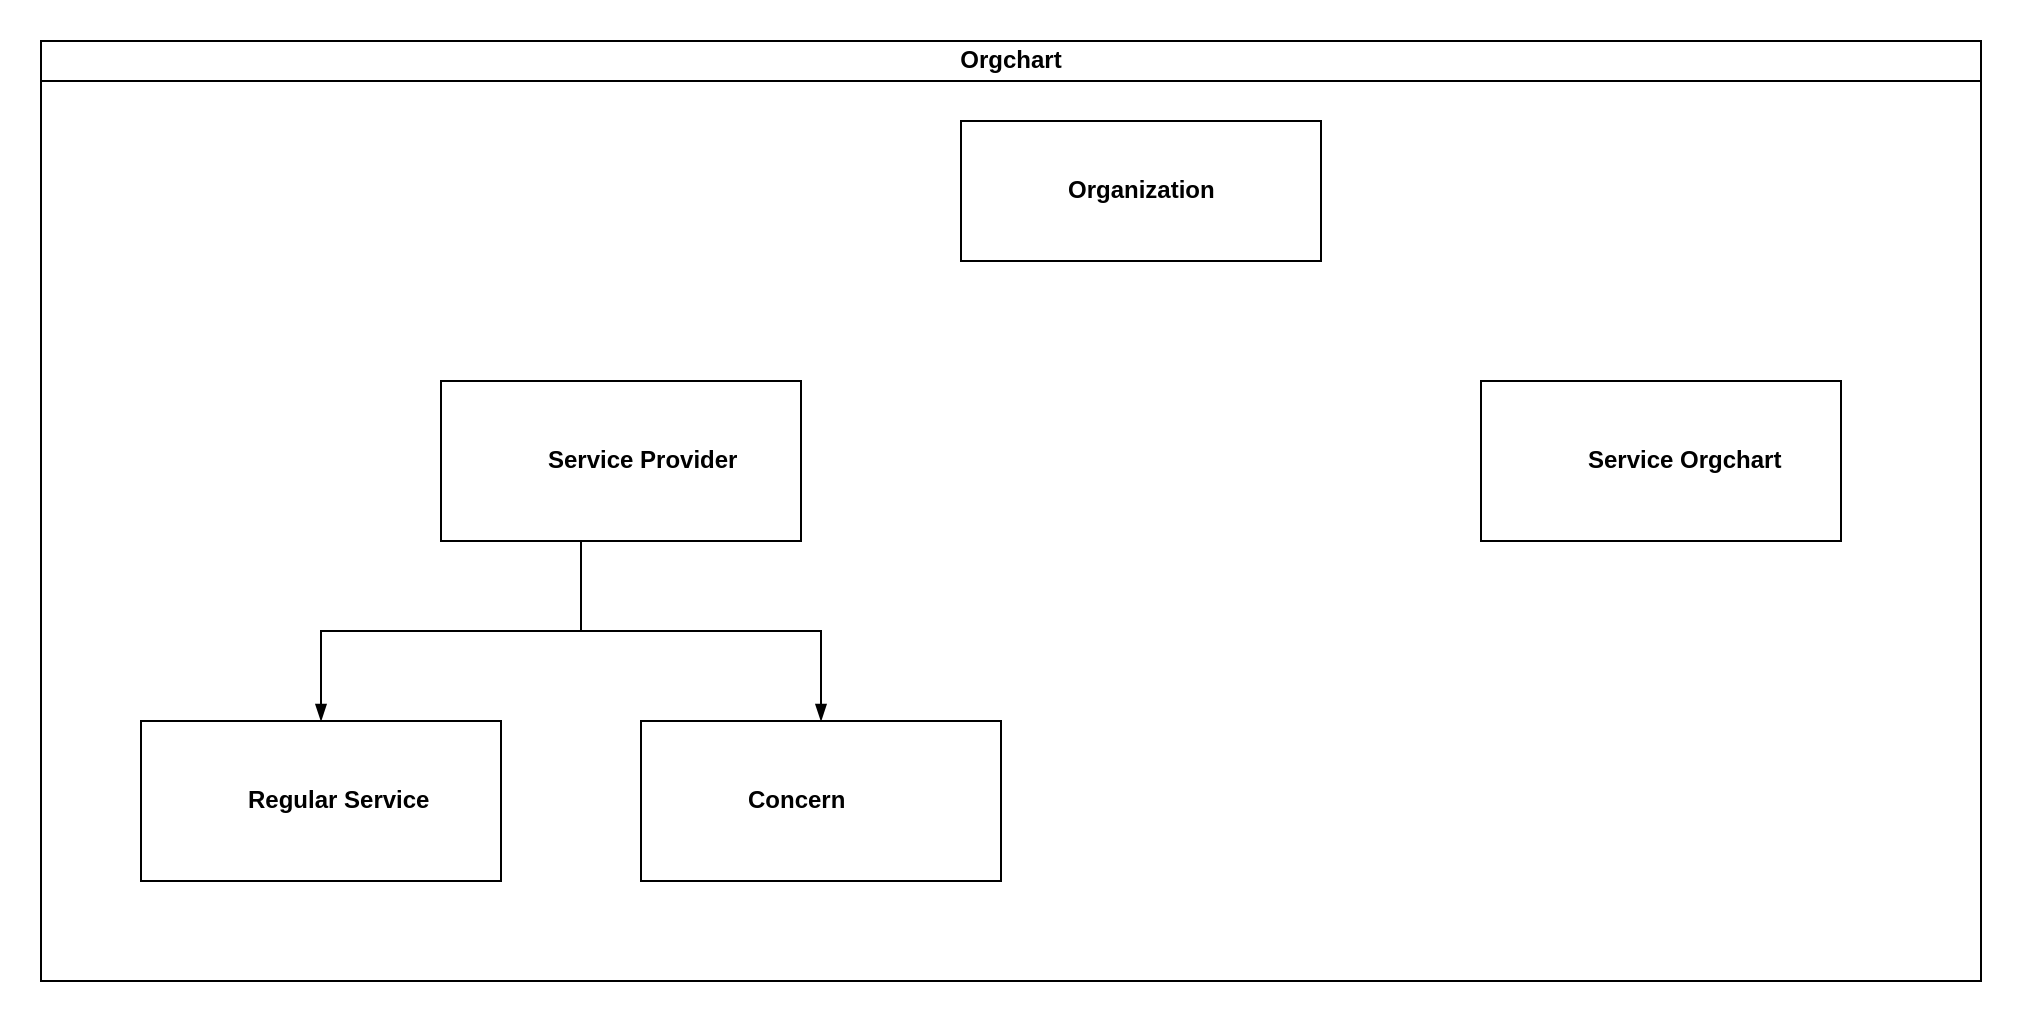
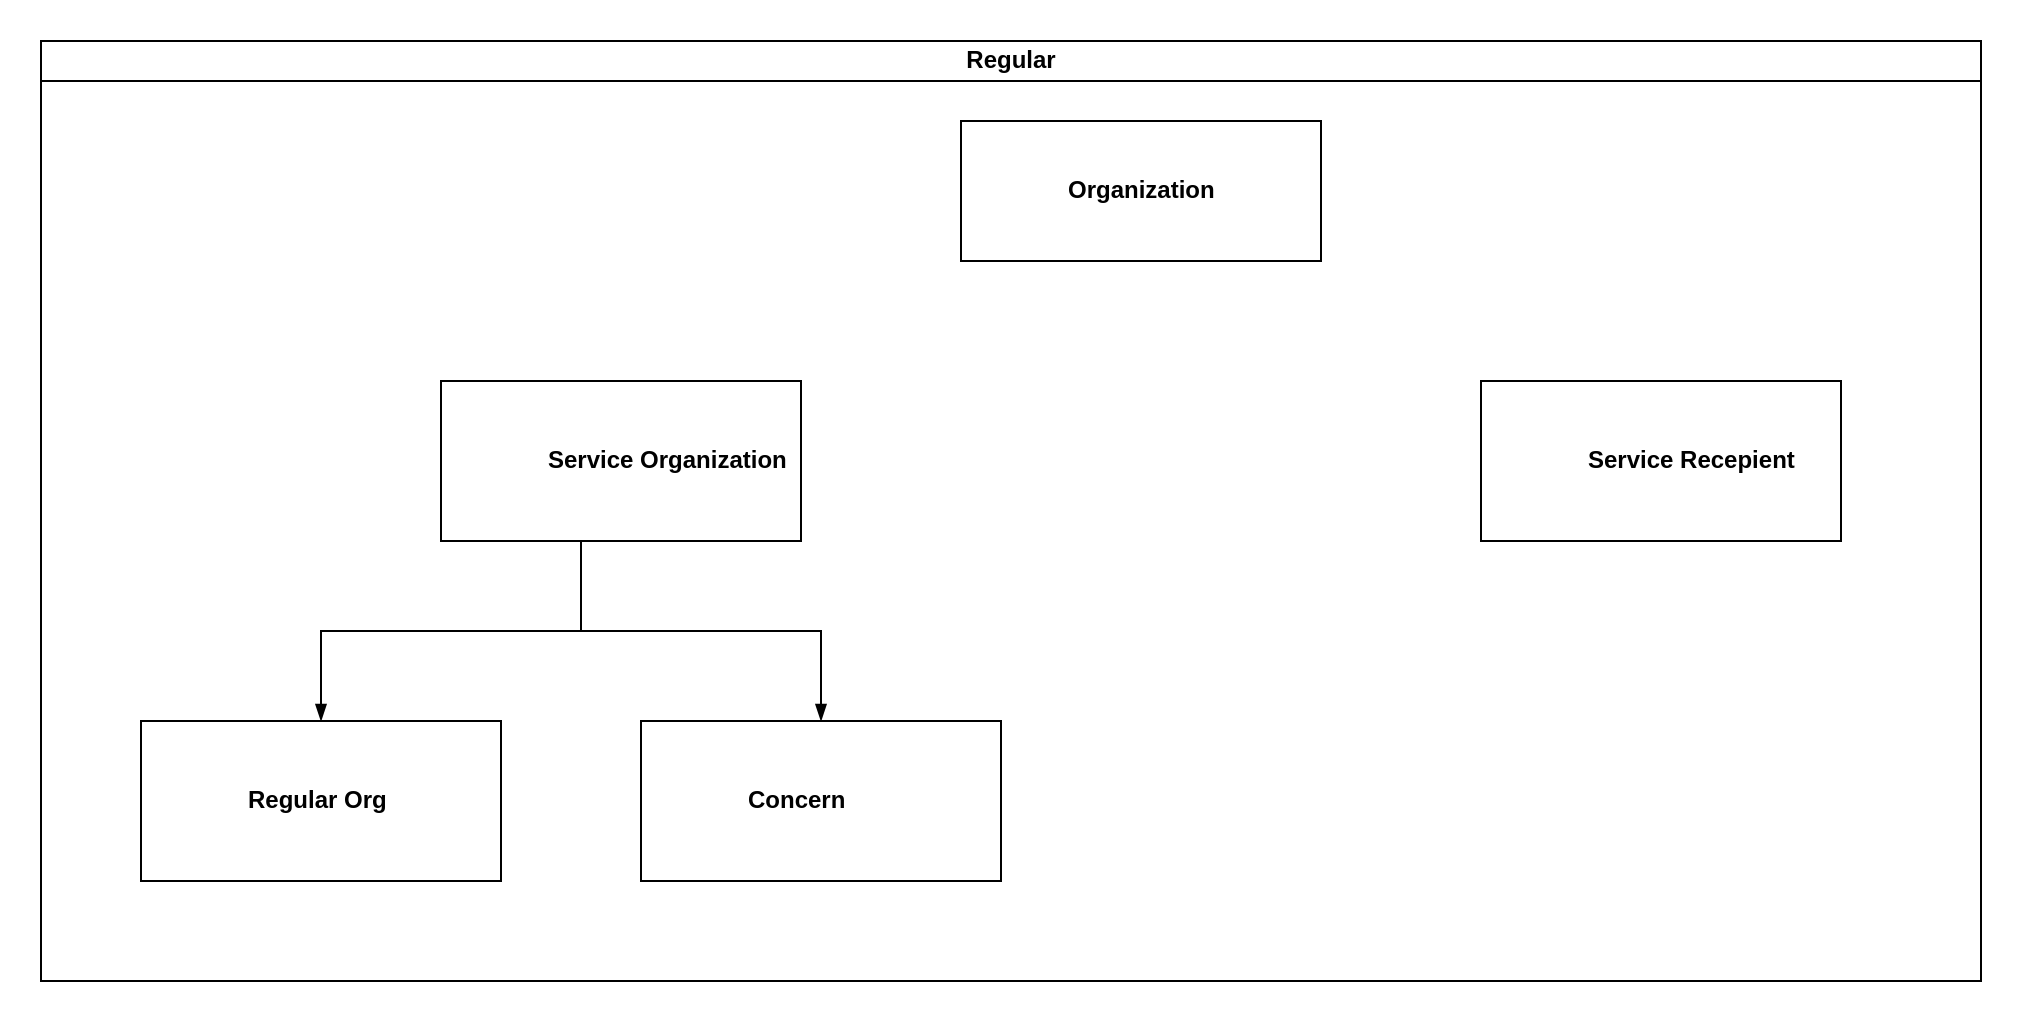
(1012, 61) -> (1012, 61)
(647, 461) -> (671, 461)
(1690, 461) -> (1694, 461)
(340, 801) -> (317, 801)
